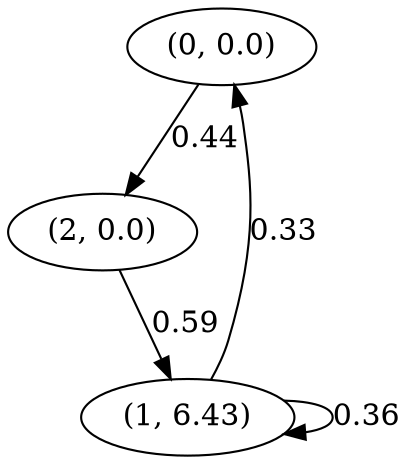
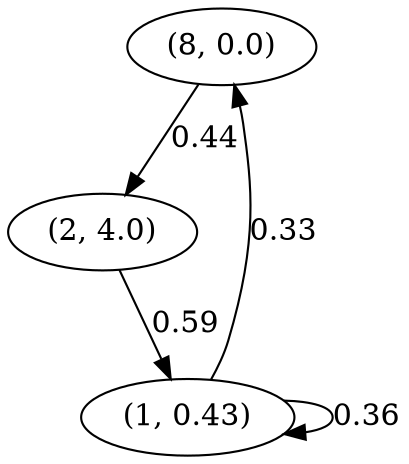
(222, 47) -> (222, 47)
(103, 232) -> (103, 232)
(188, 417) -> (188, 417)
